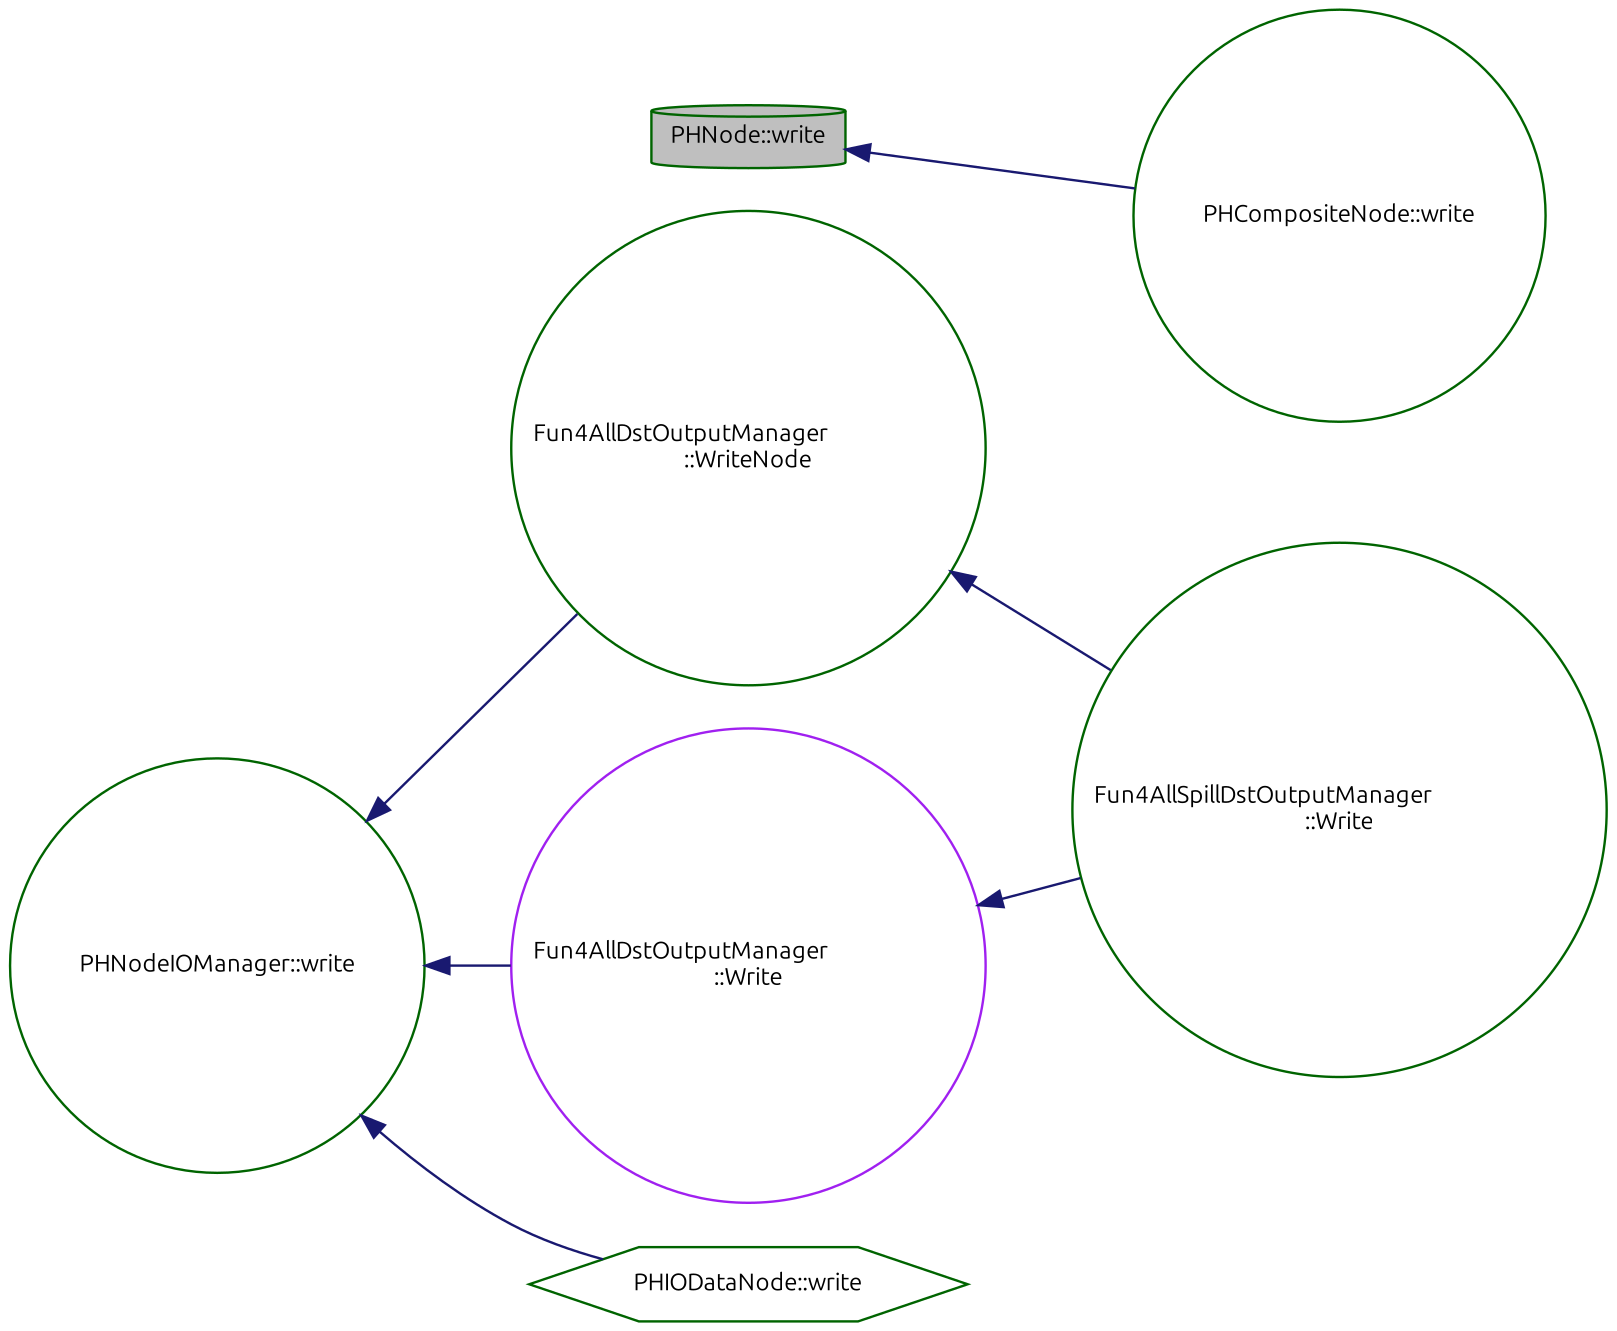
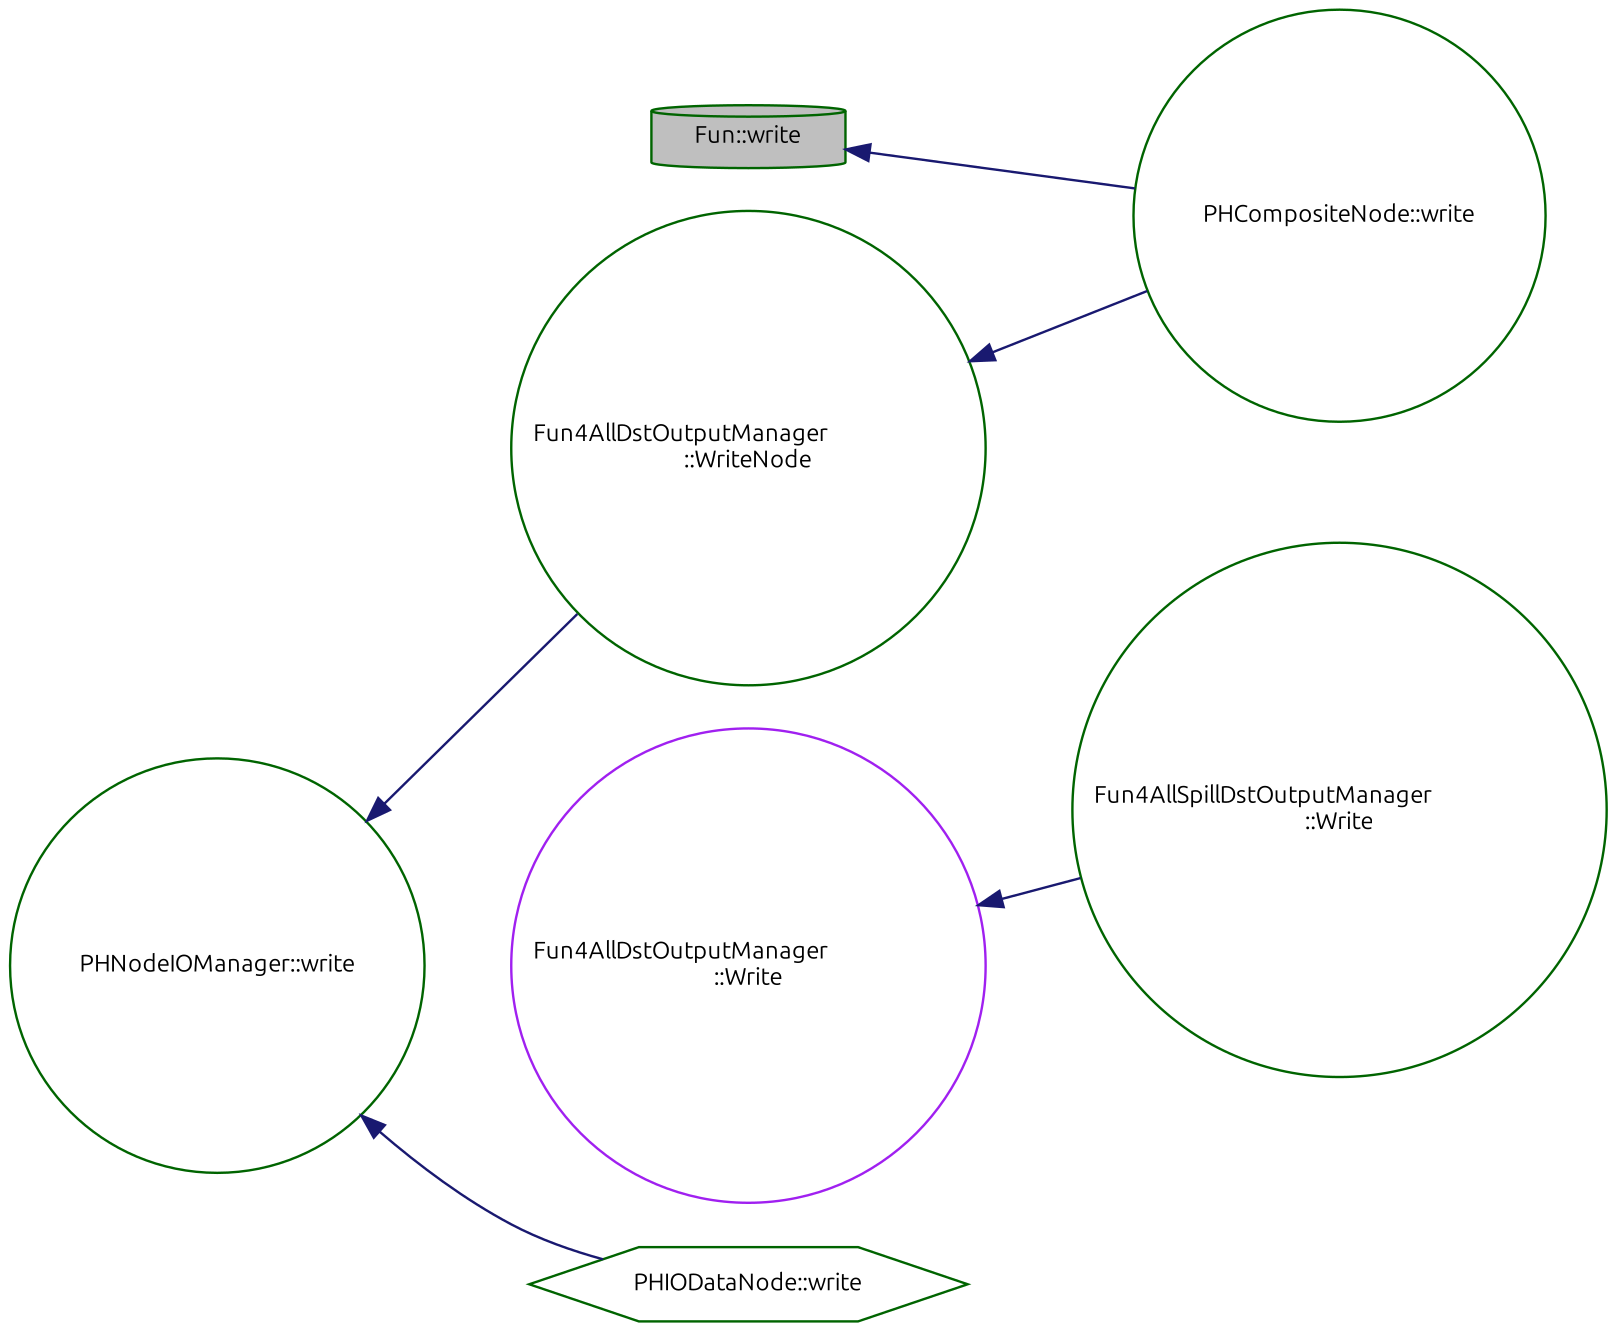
(748, 137) -> (748, 137)
(1041, 627) -> (1070, 322)
(480, 966) -> none
